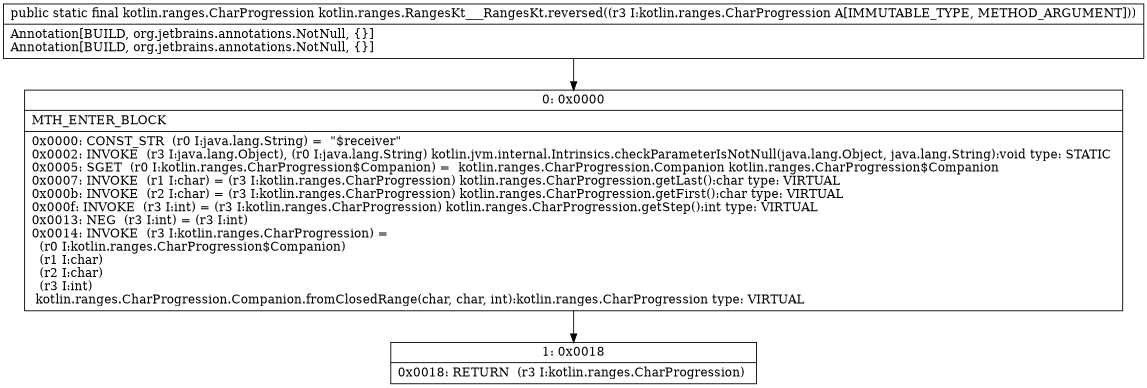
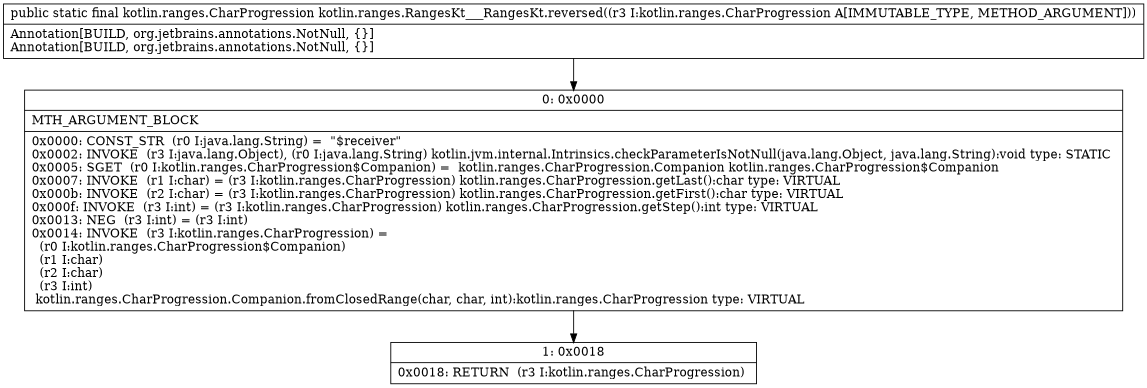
(99, 120) -> (115, 120)
